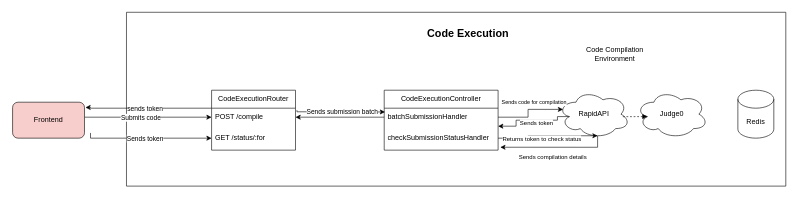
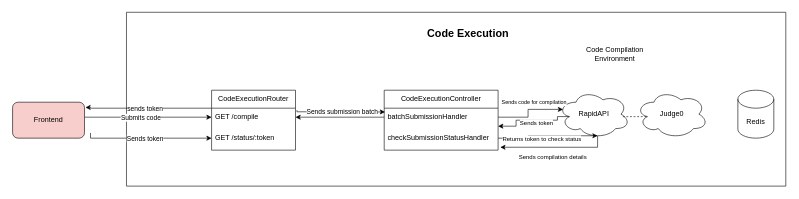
(239, 117) -> (236, 117)
(641, 117) -> (643, 117)
(245, 138) -> (250, 138)
